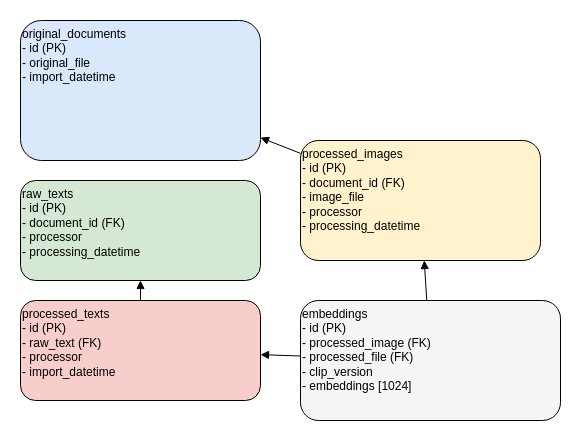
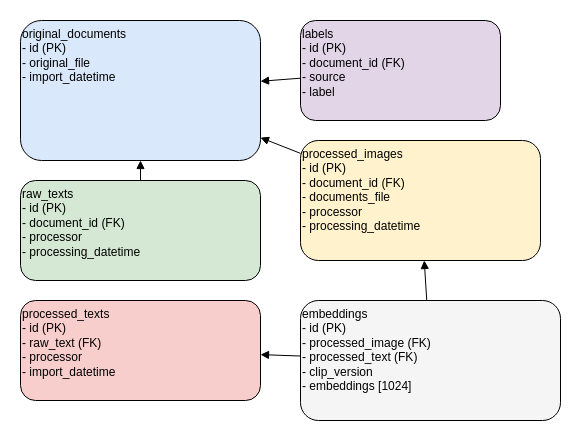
none -> (401, 71)
none -> (285, 79)
none -> (141, 175)
(368, 191) -> (368, 191)
(141, 295) -> none
(372, 351) -> (372, 351)
